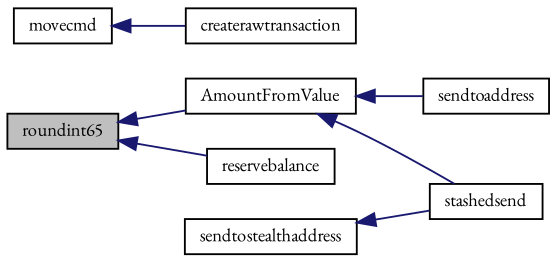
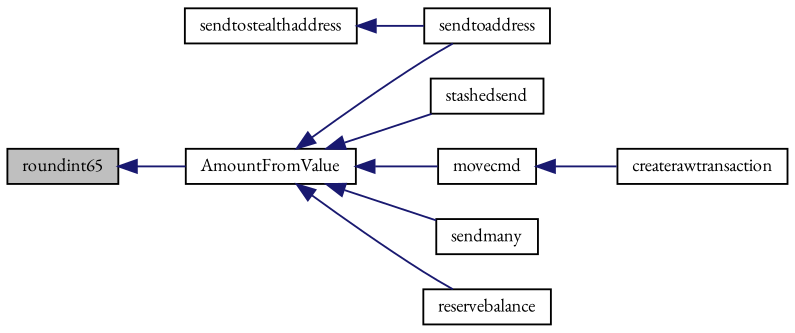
(172, 150) -> (381, 244)
none -> (406, 166)
(403, 215) -> (400, 26)
none -> (487, 237)
